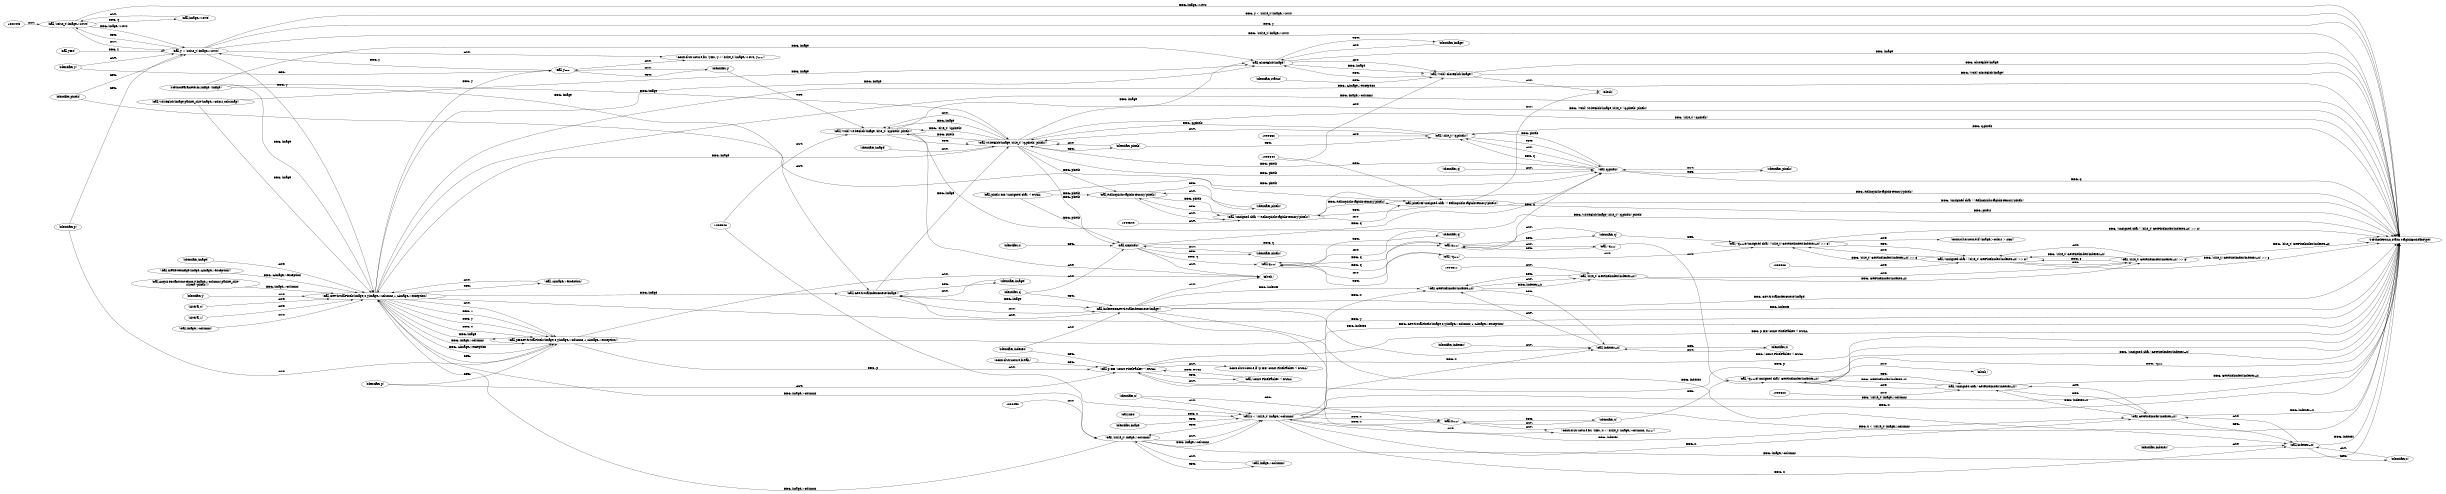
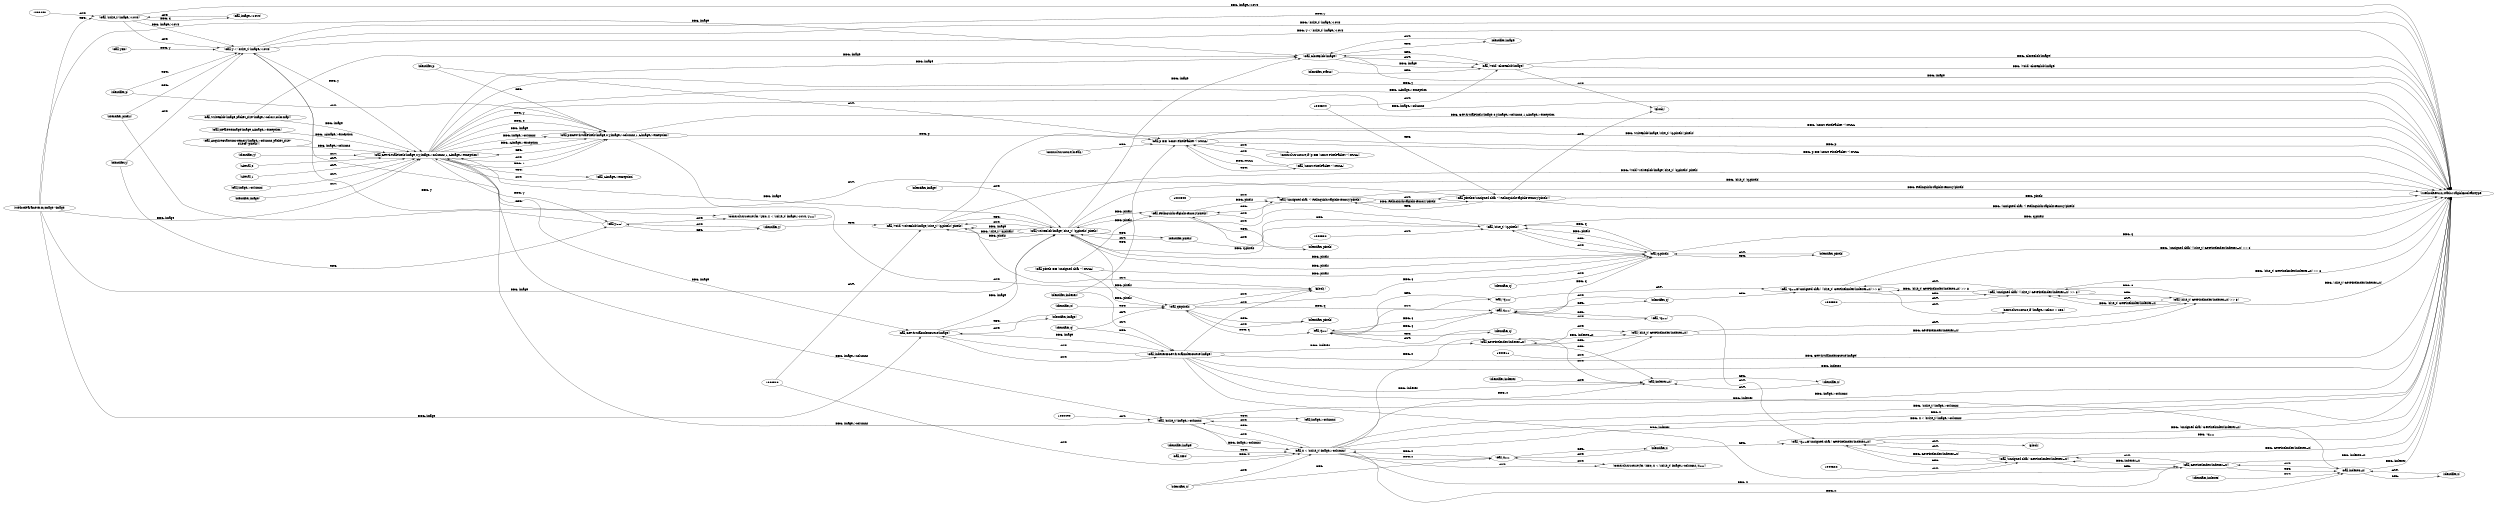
(127, 40) -> (52, 106)
(468, 52) -> (519, 201)
